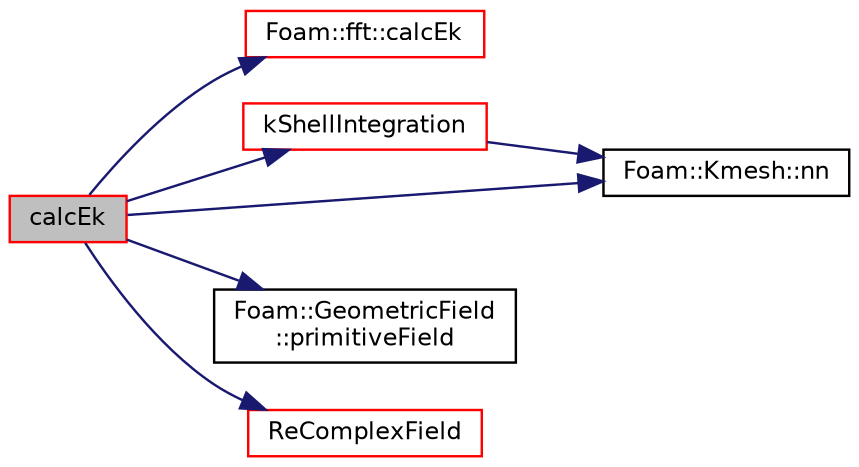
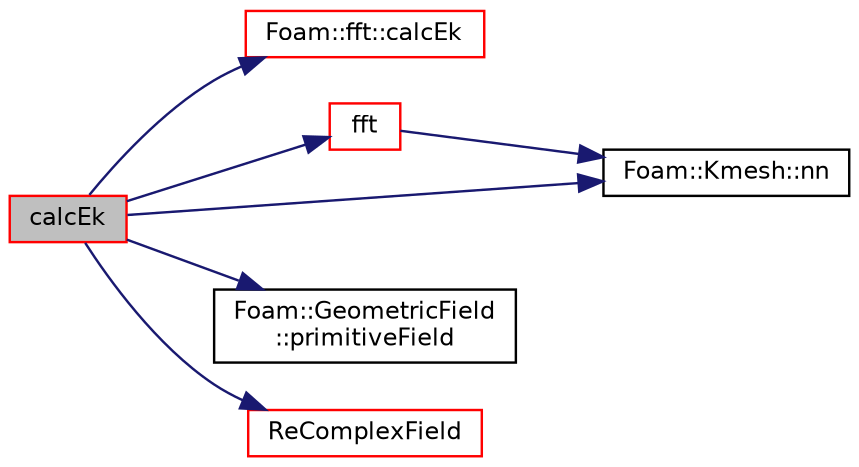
(365, 127) -> (365, 127)
